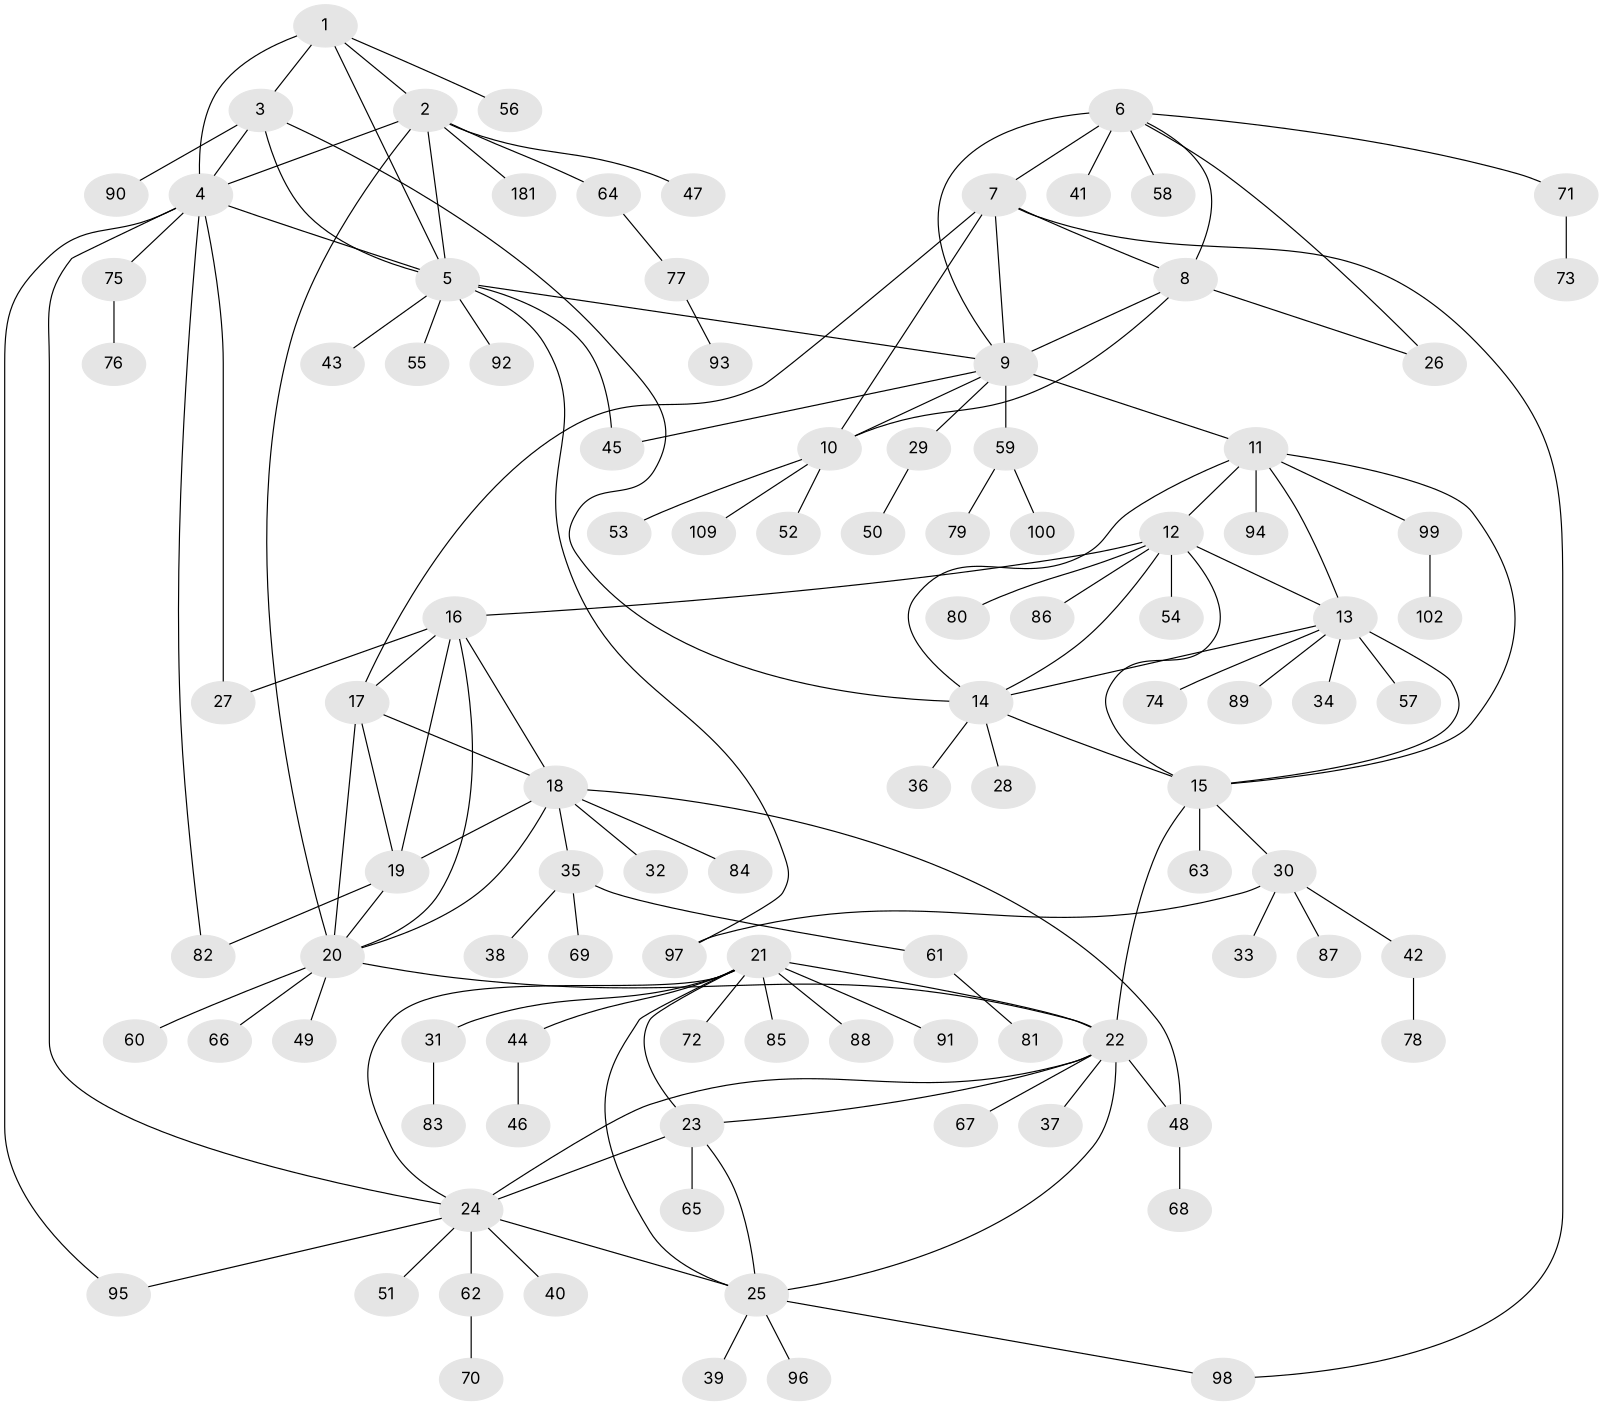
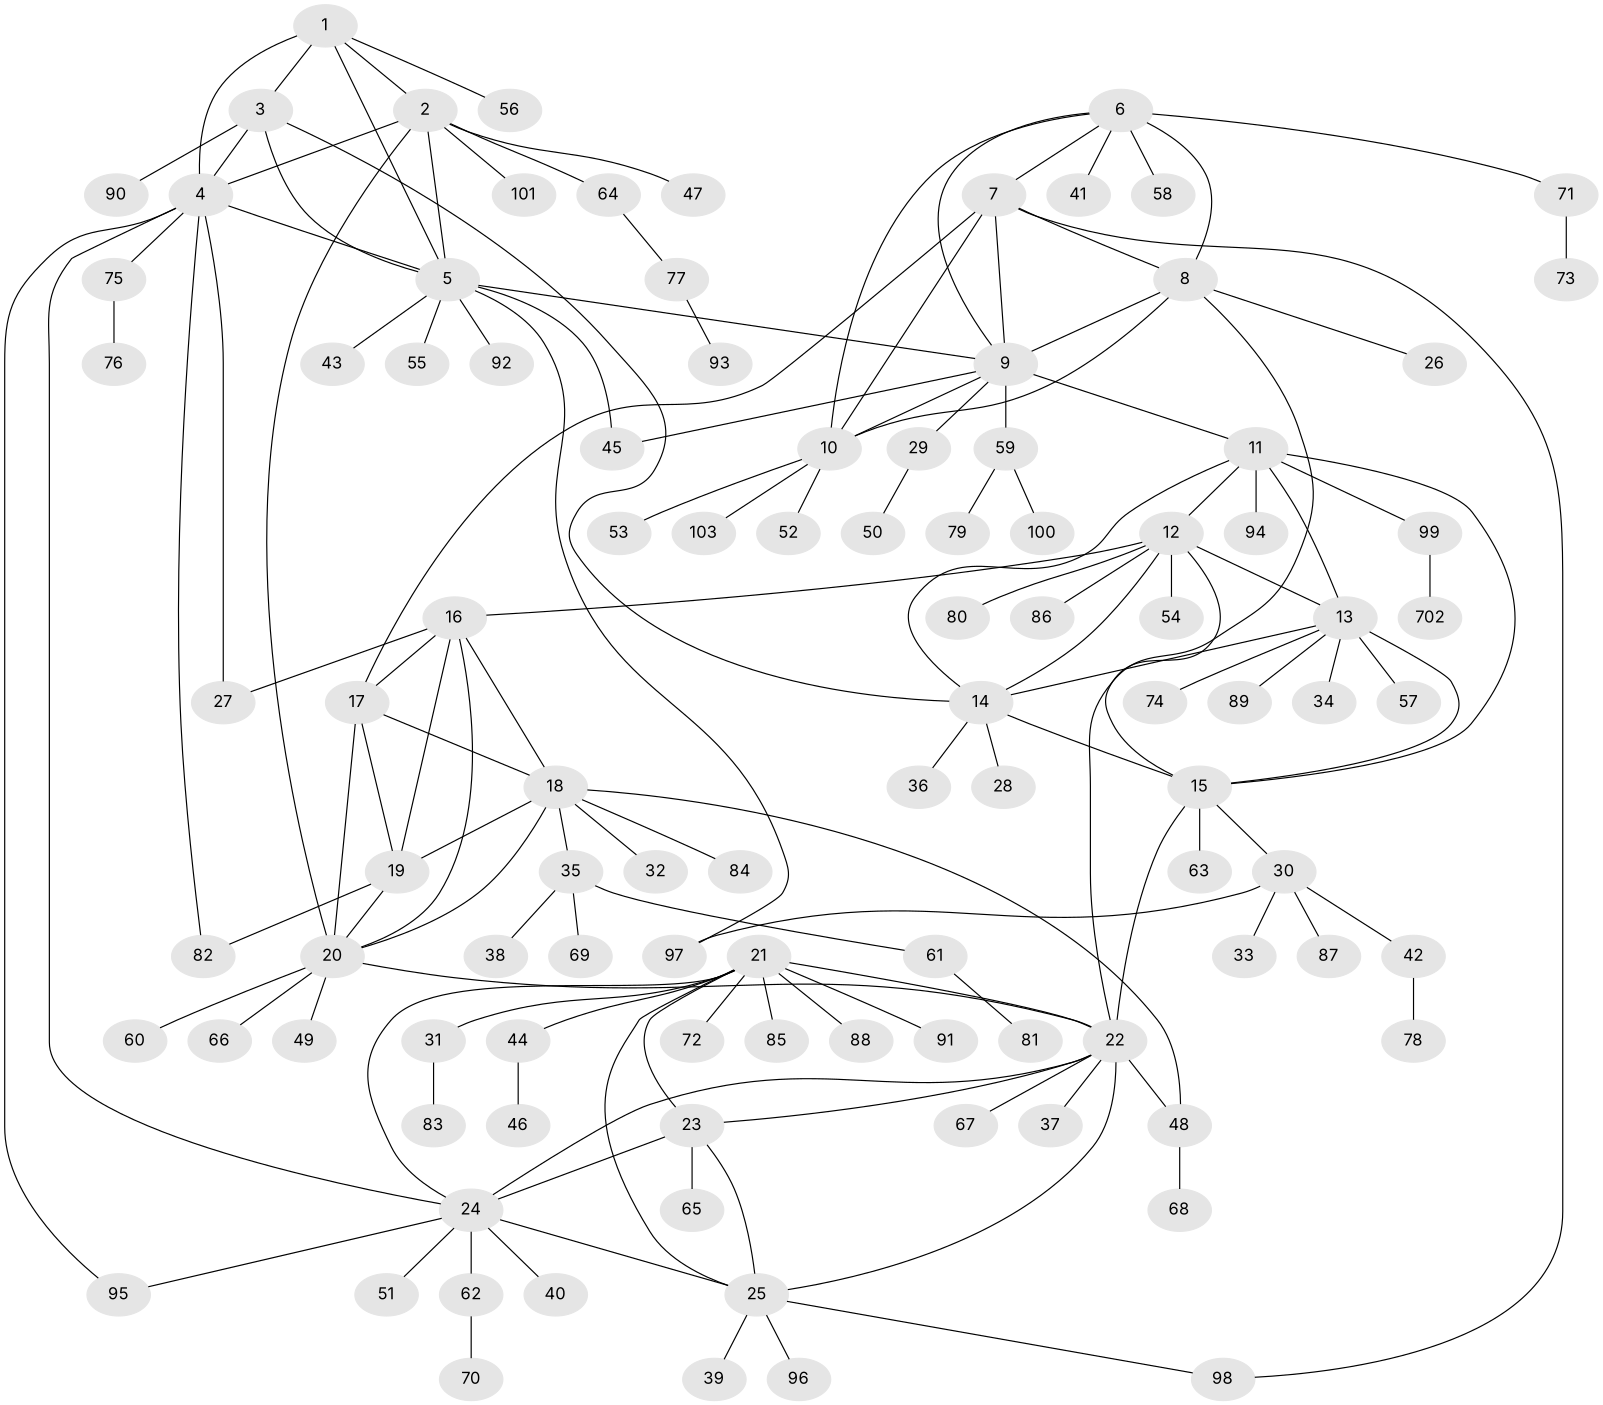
(524, 195) -> (524, 195)
(1289, 226) -> (899, 216)
(704, 533) -> (704, 533)
(1430, 618) -> (1430, 618)
none -> (1233, 627)
